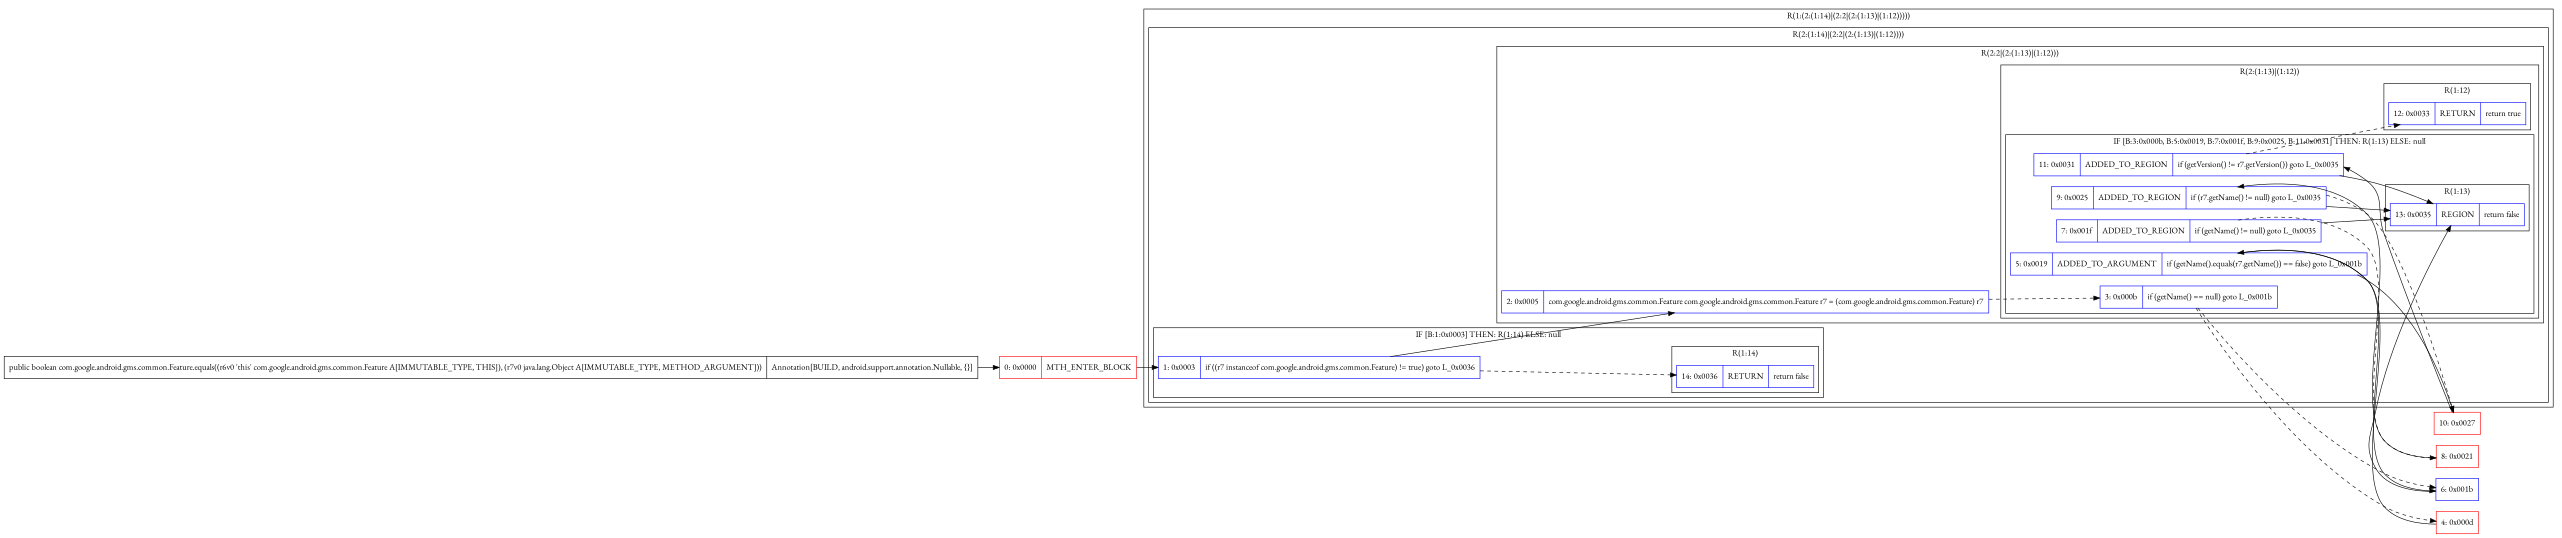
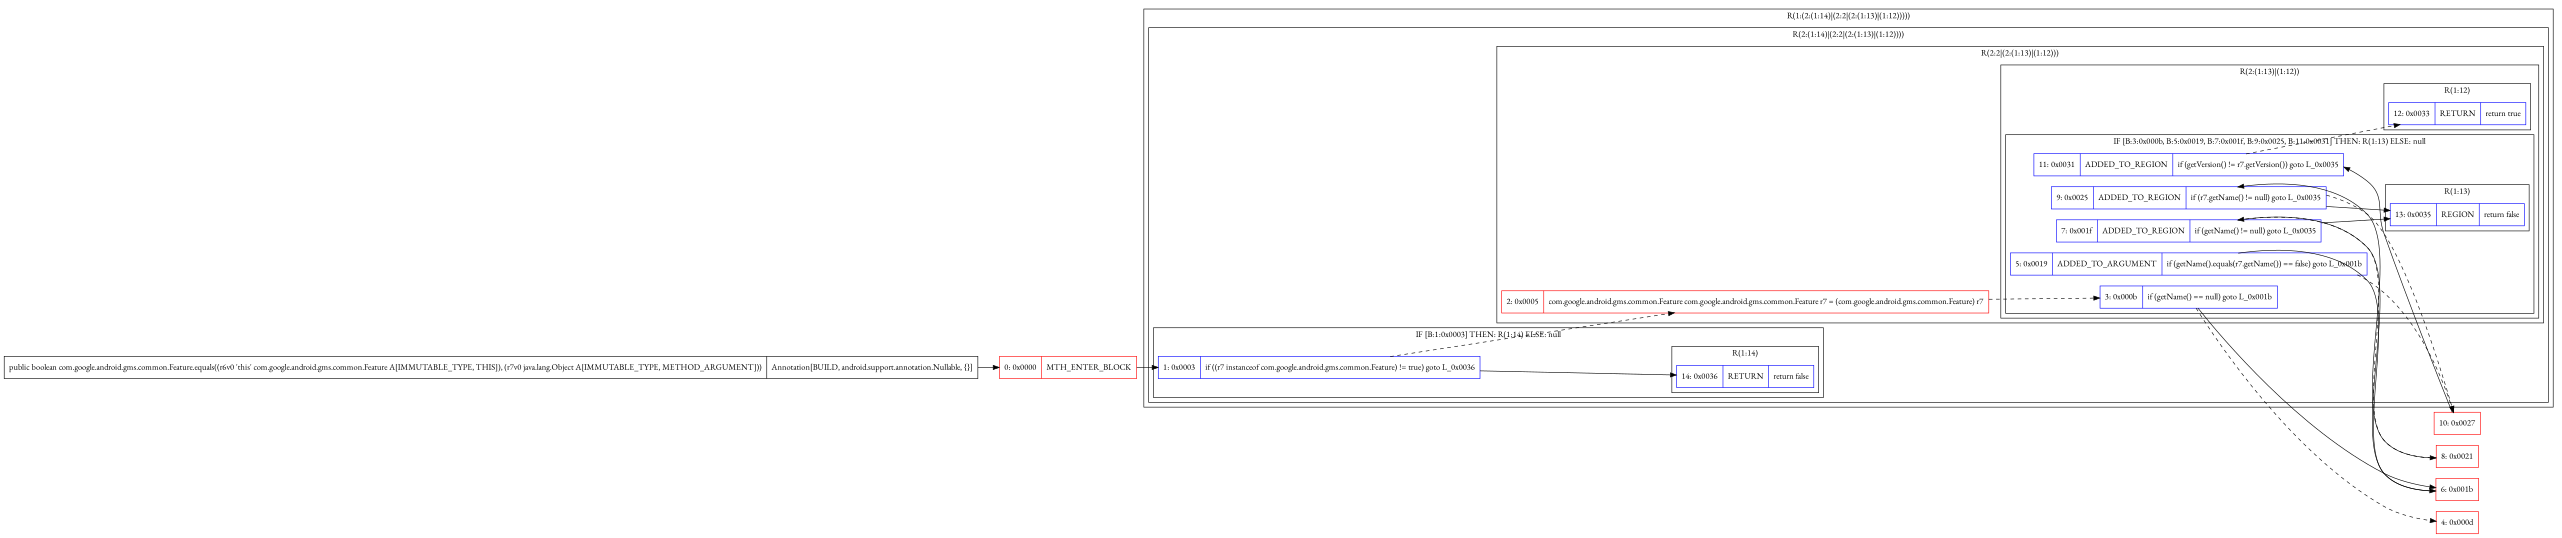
(2380, 184) -> none
(1745, 302) -> (1745, 302)
(2416, 332) -> (2416, 332)
(1529, 335) -> (1529, 335)
(2379, 356) -> none
(1575, 373) -> (1575, 373)
(2384, 378) -> (2379, 323)
(2301, 416) -> (2301, 416)
(2457, 490) -> (2457, 490)
